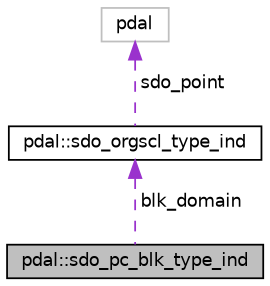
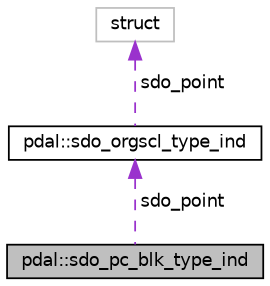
(135, 25) -> (135, 25)
(189, 202) -> (180, 202)
